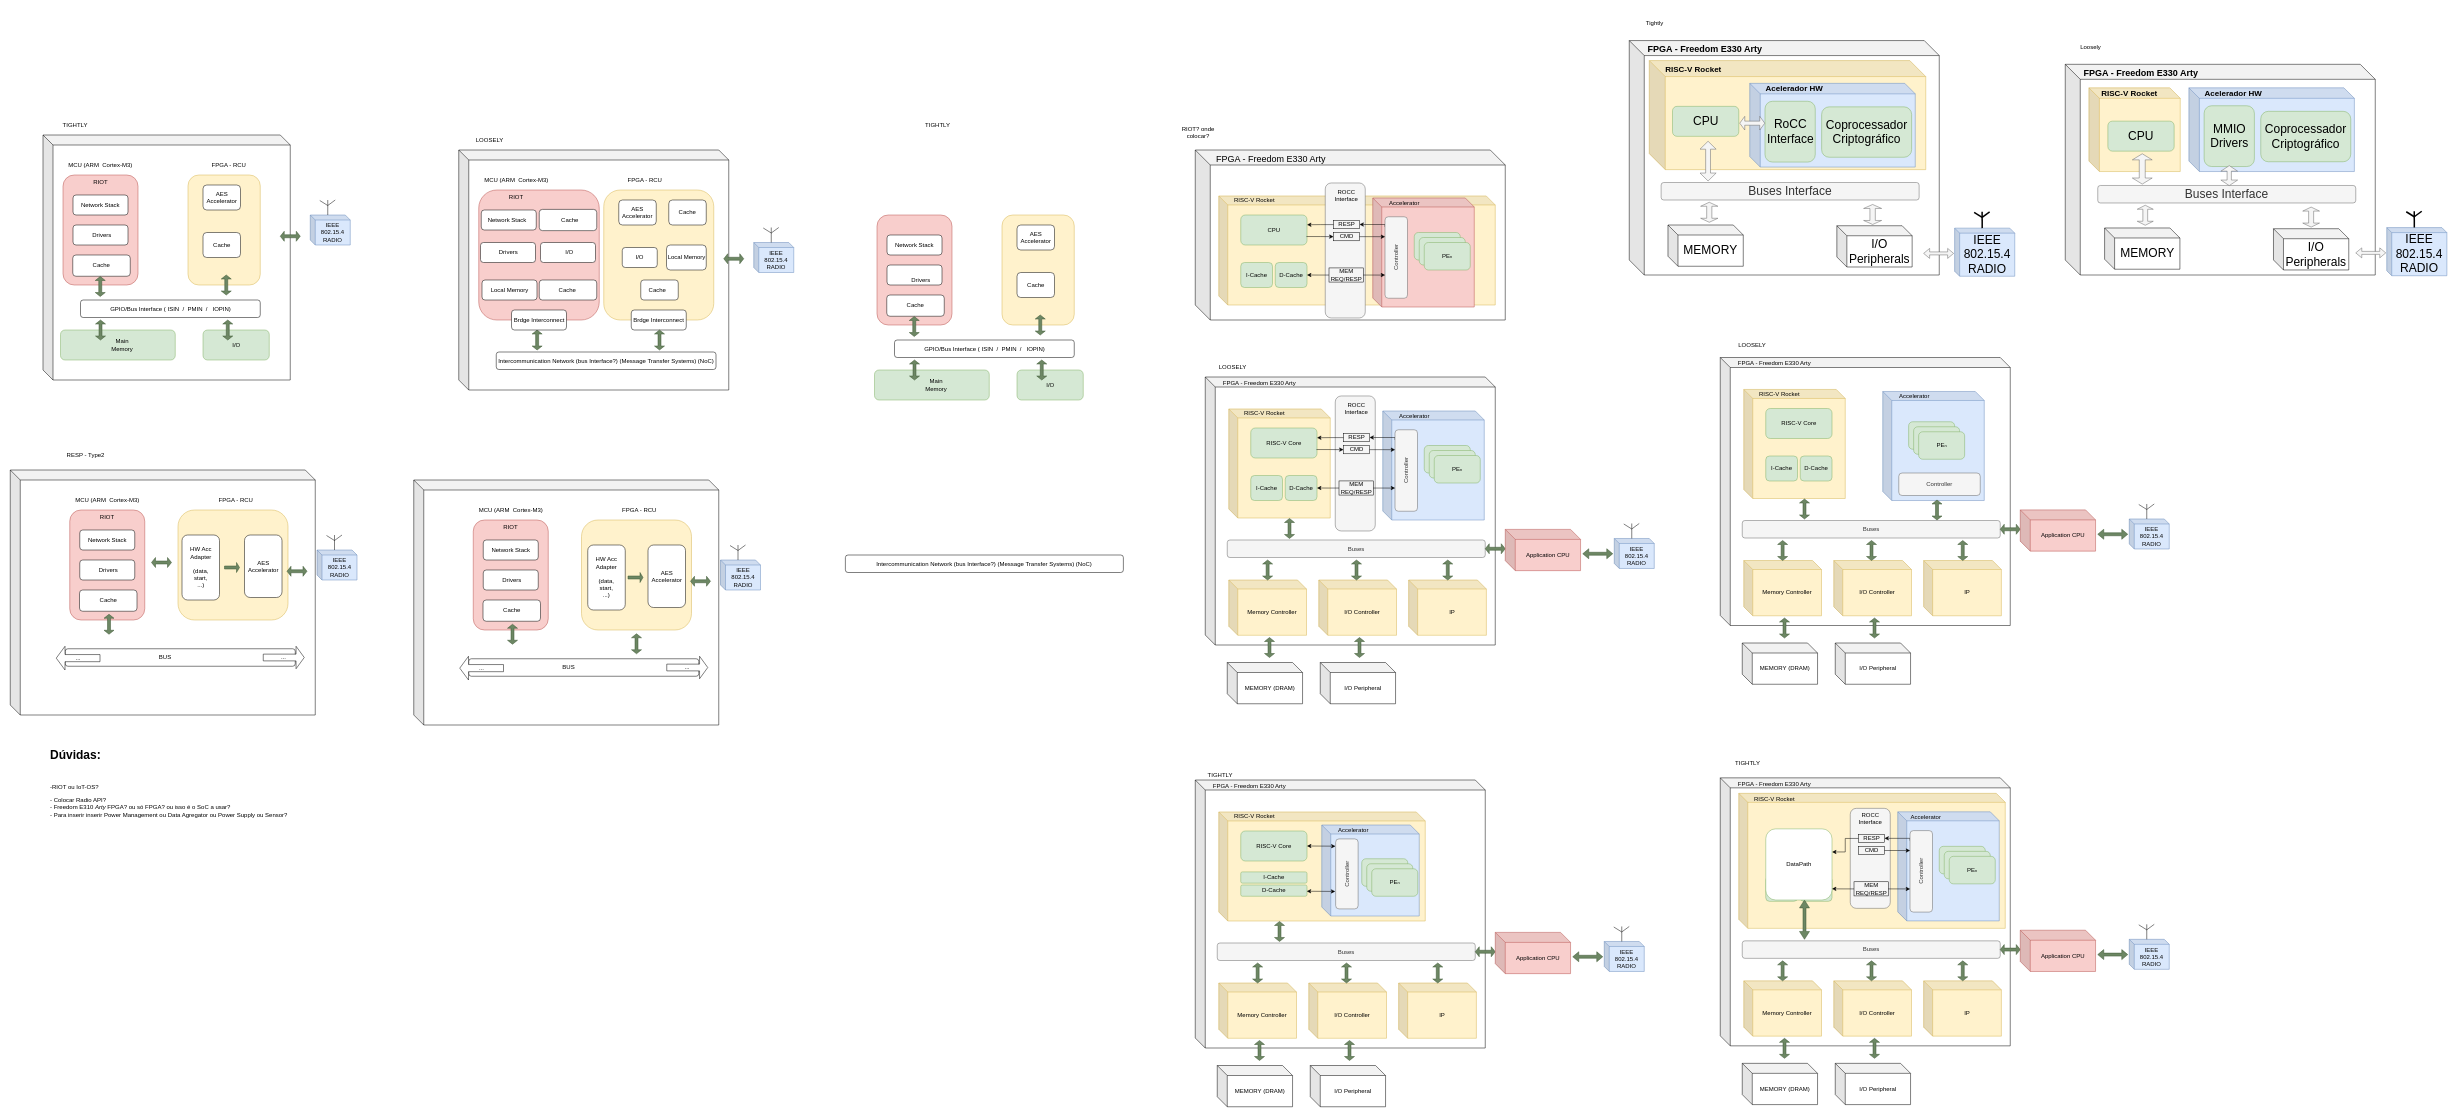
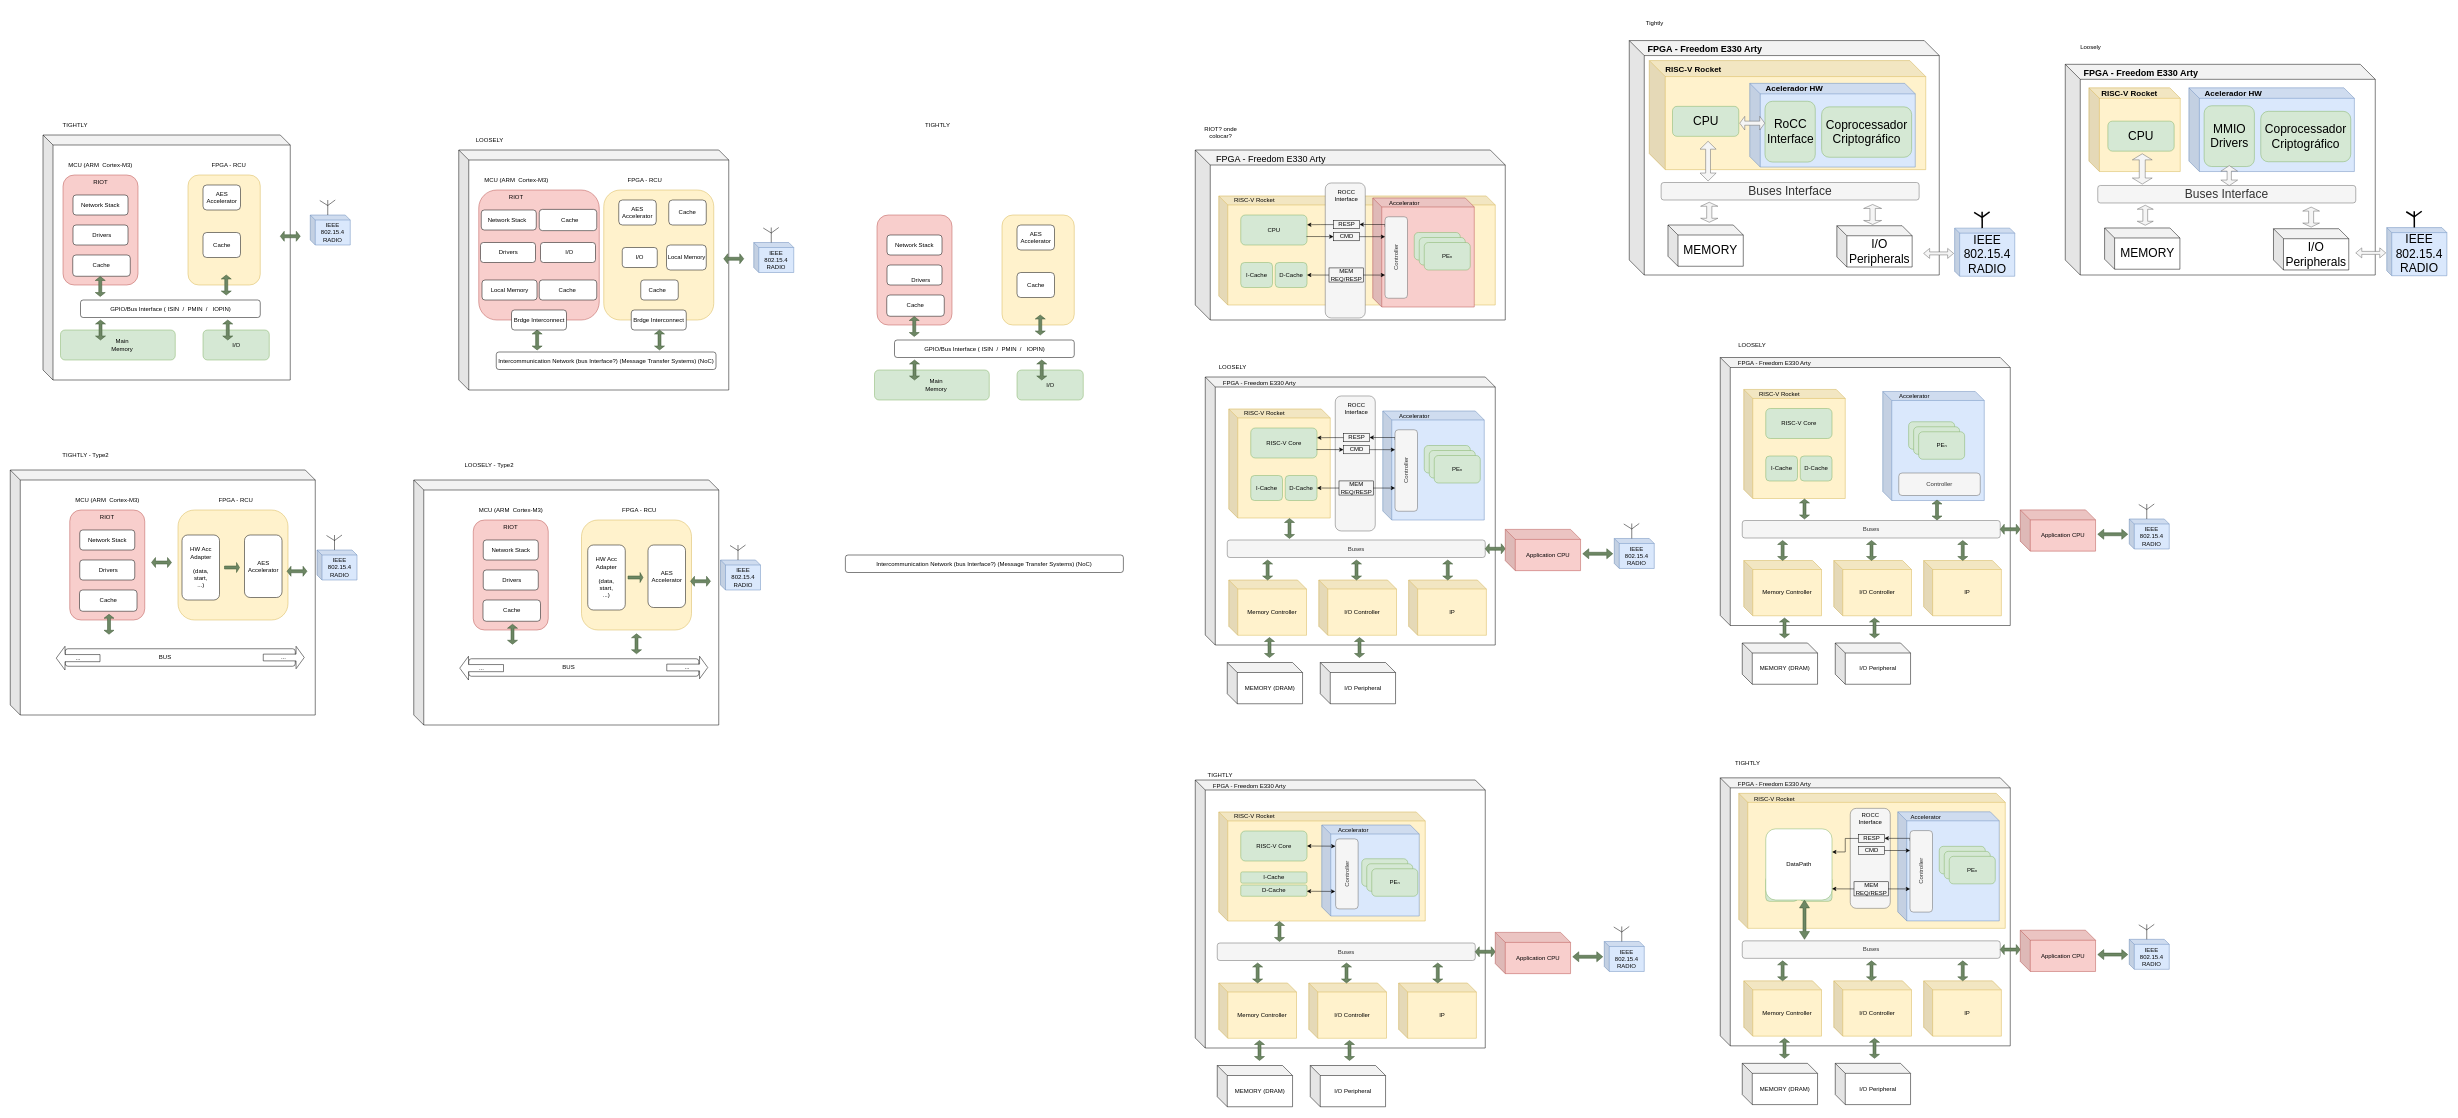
(1198, 132) -> (1221, 132)
(86, 455) -> (86, 455)
none -> (489, 465)
(180, 800) -> none
